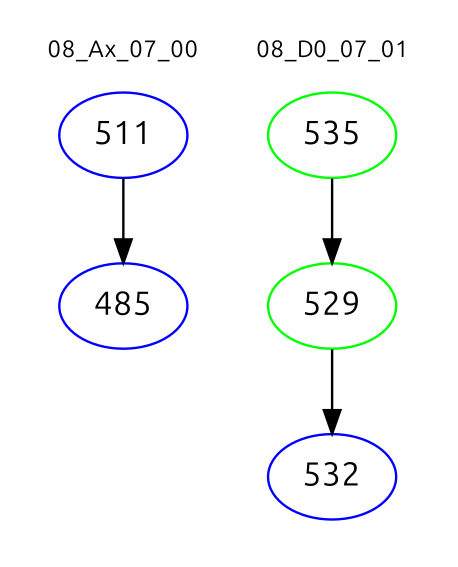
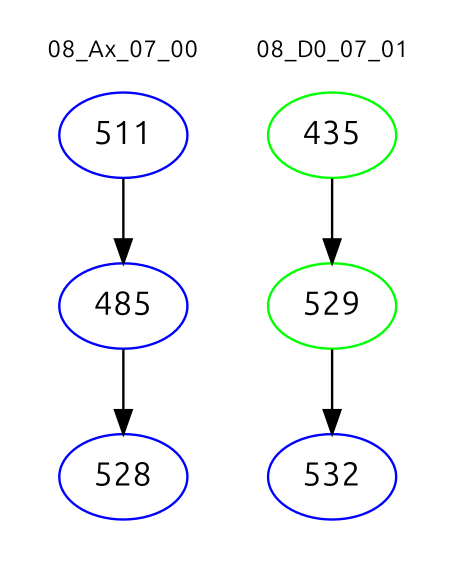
(332, 135) -> (332, 135)
none -> (123, 477)
